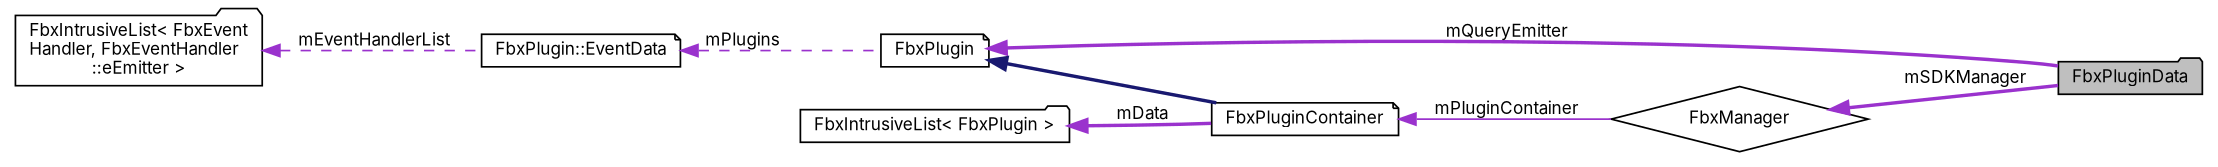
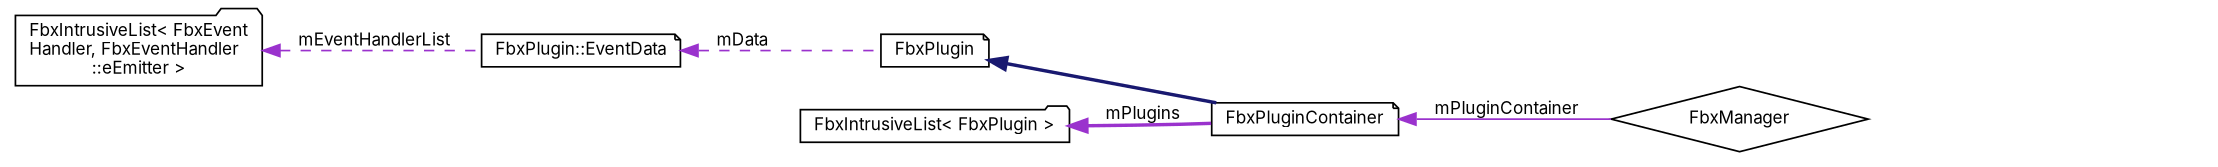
(740, 41) -> (740, 41)
(2130, 78) -> none
(1141, 115) -> (1141, 115)
